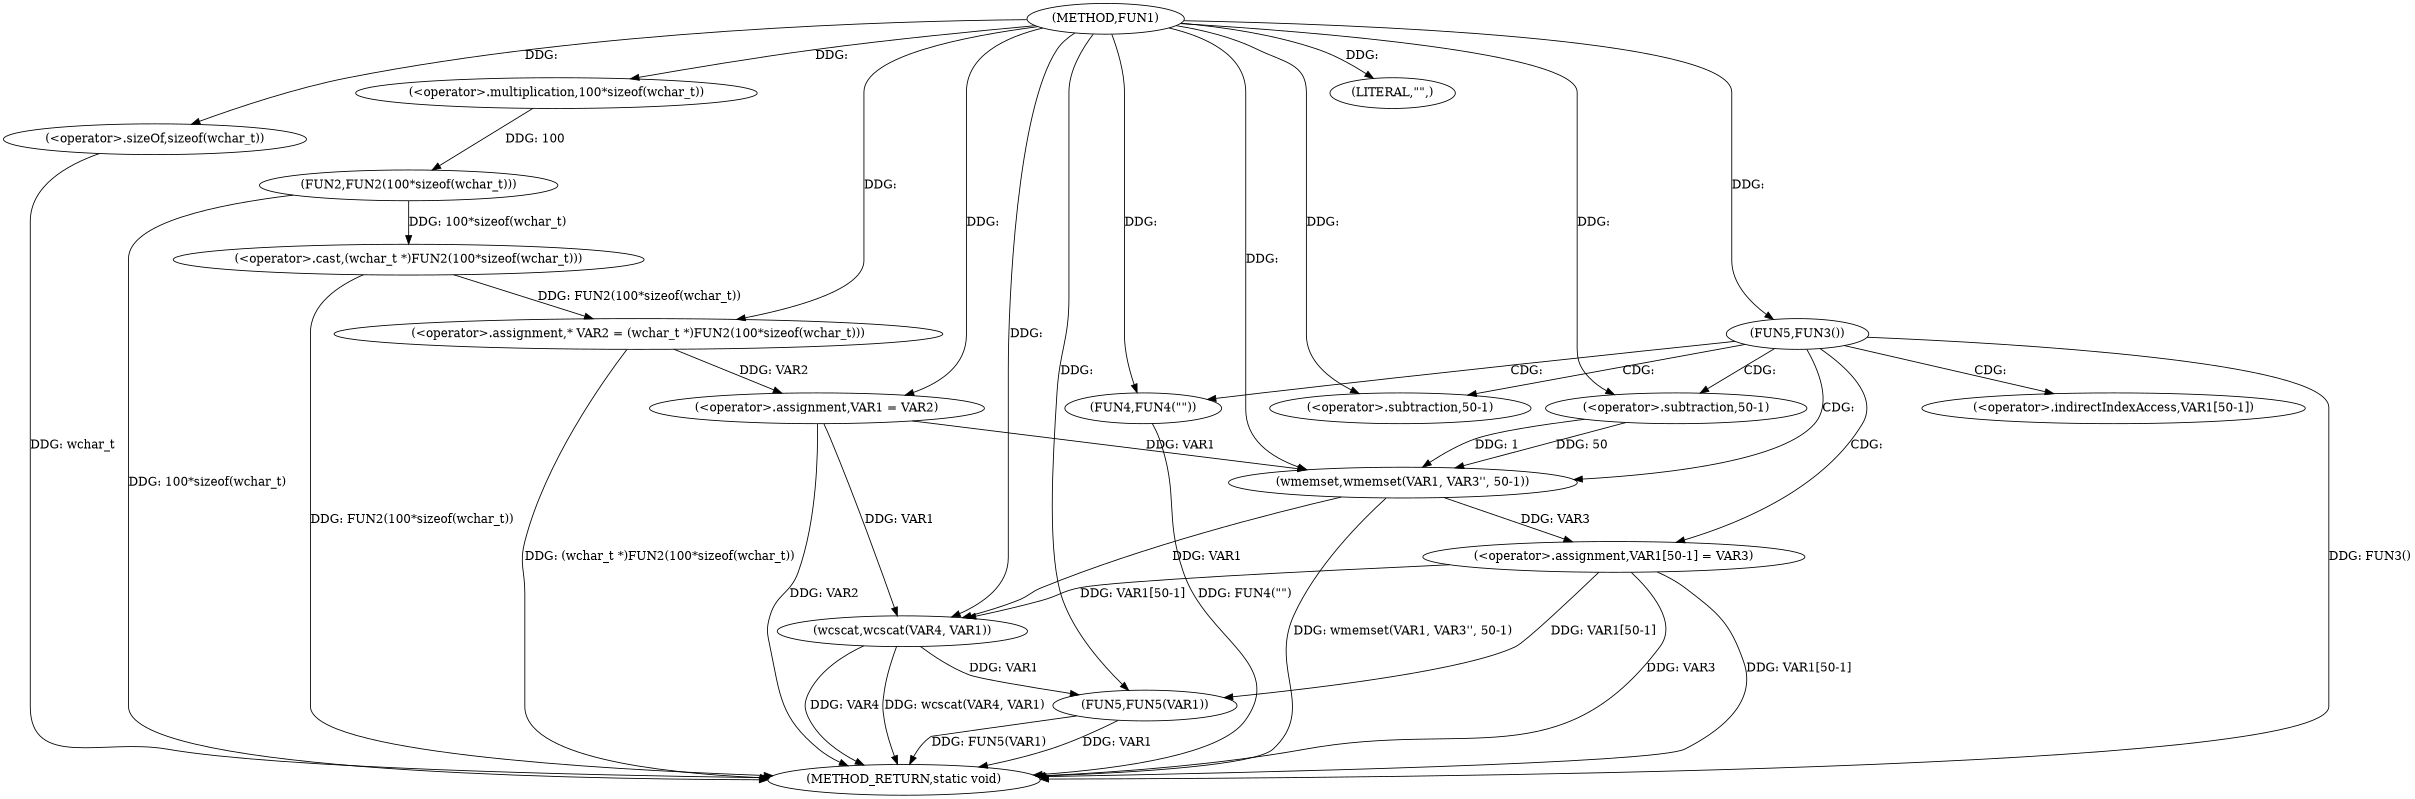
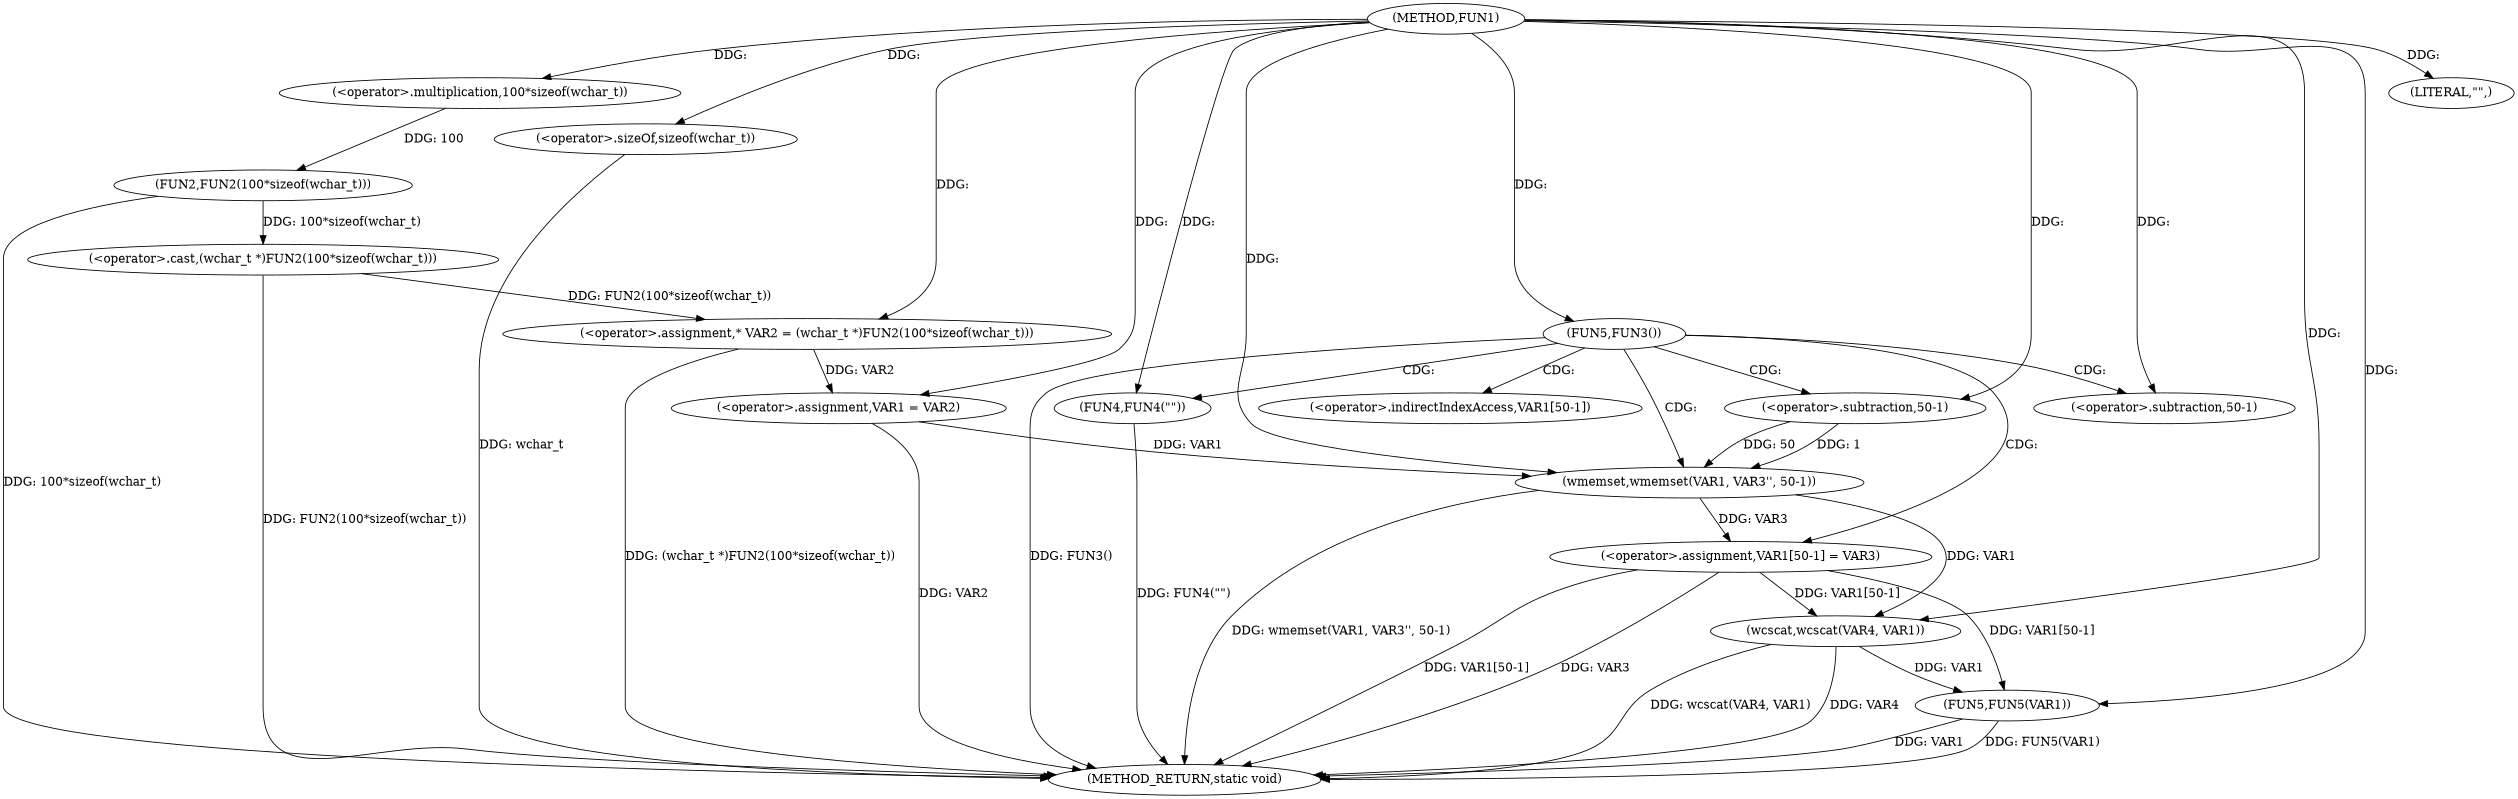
(861, 515) -> none
